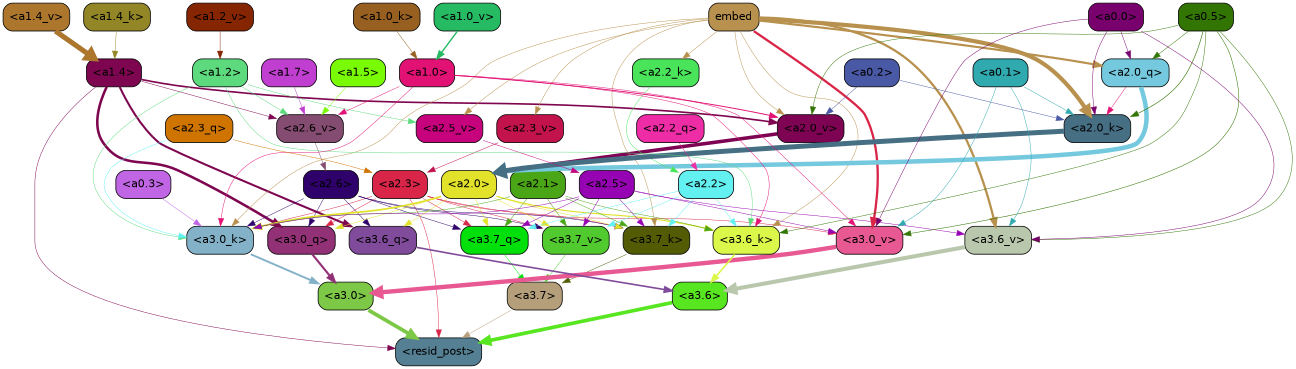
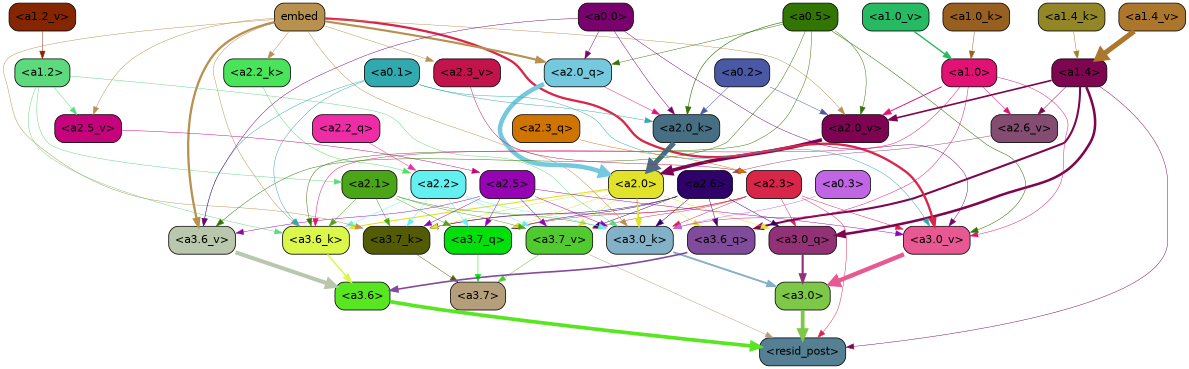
(908, 31) -> none
(289, 73) -> none
(358, 73) -> none
(264, 100) -> (160, 167)
none -> (288, 134)
(106, 193) -> (532, 212)
(490, 322) -> (677, 294)
